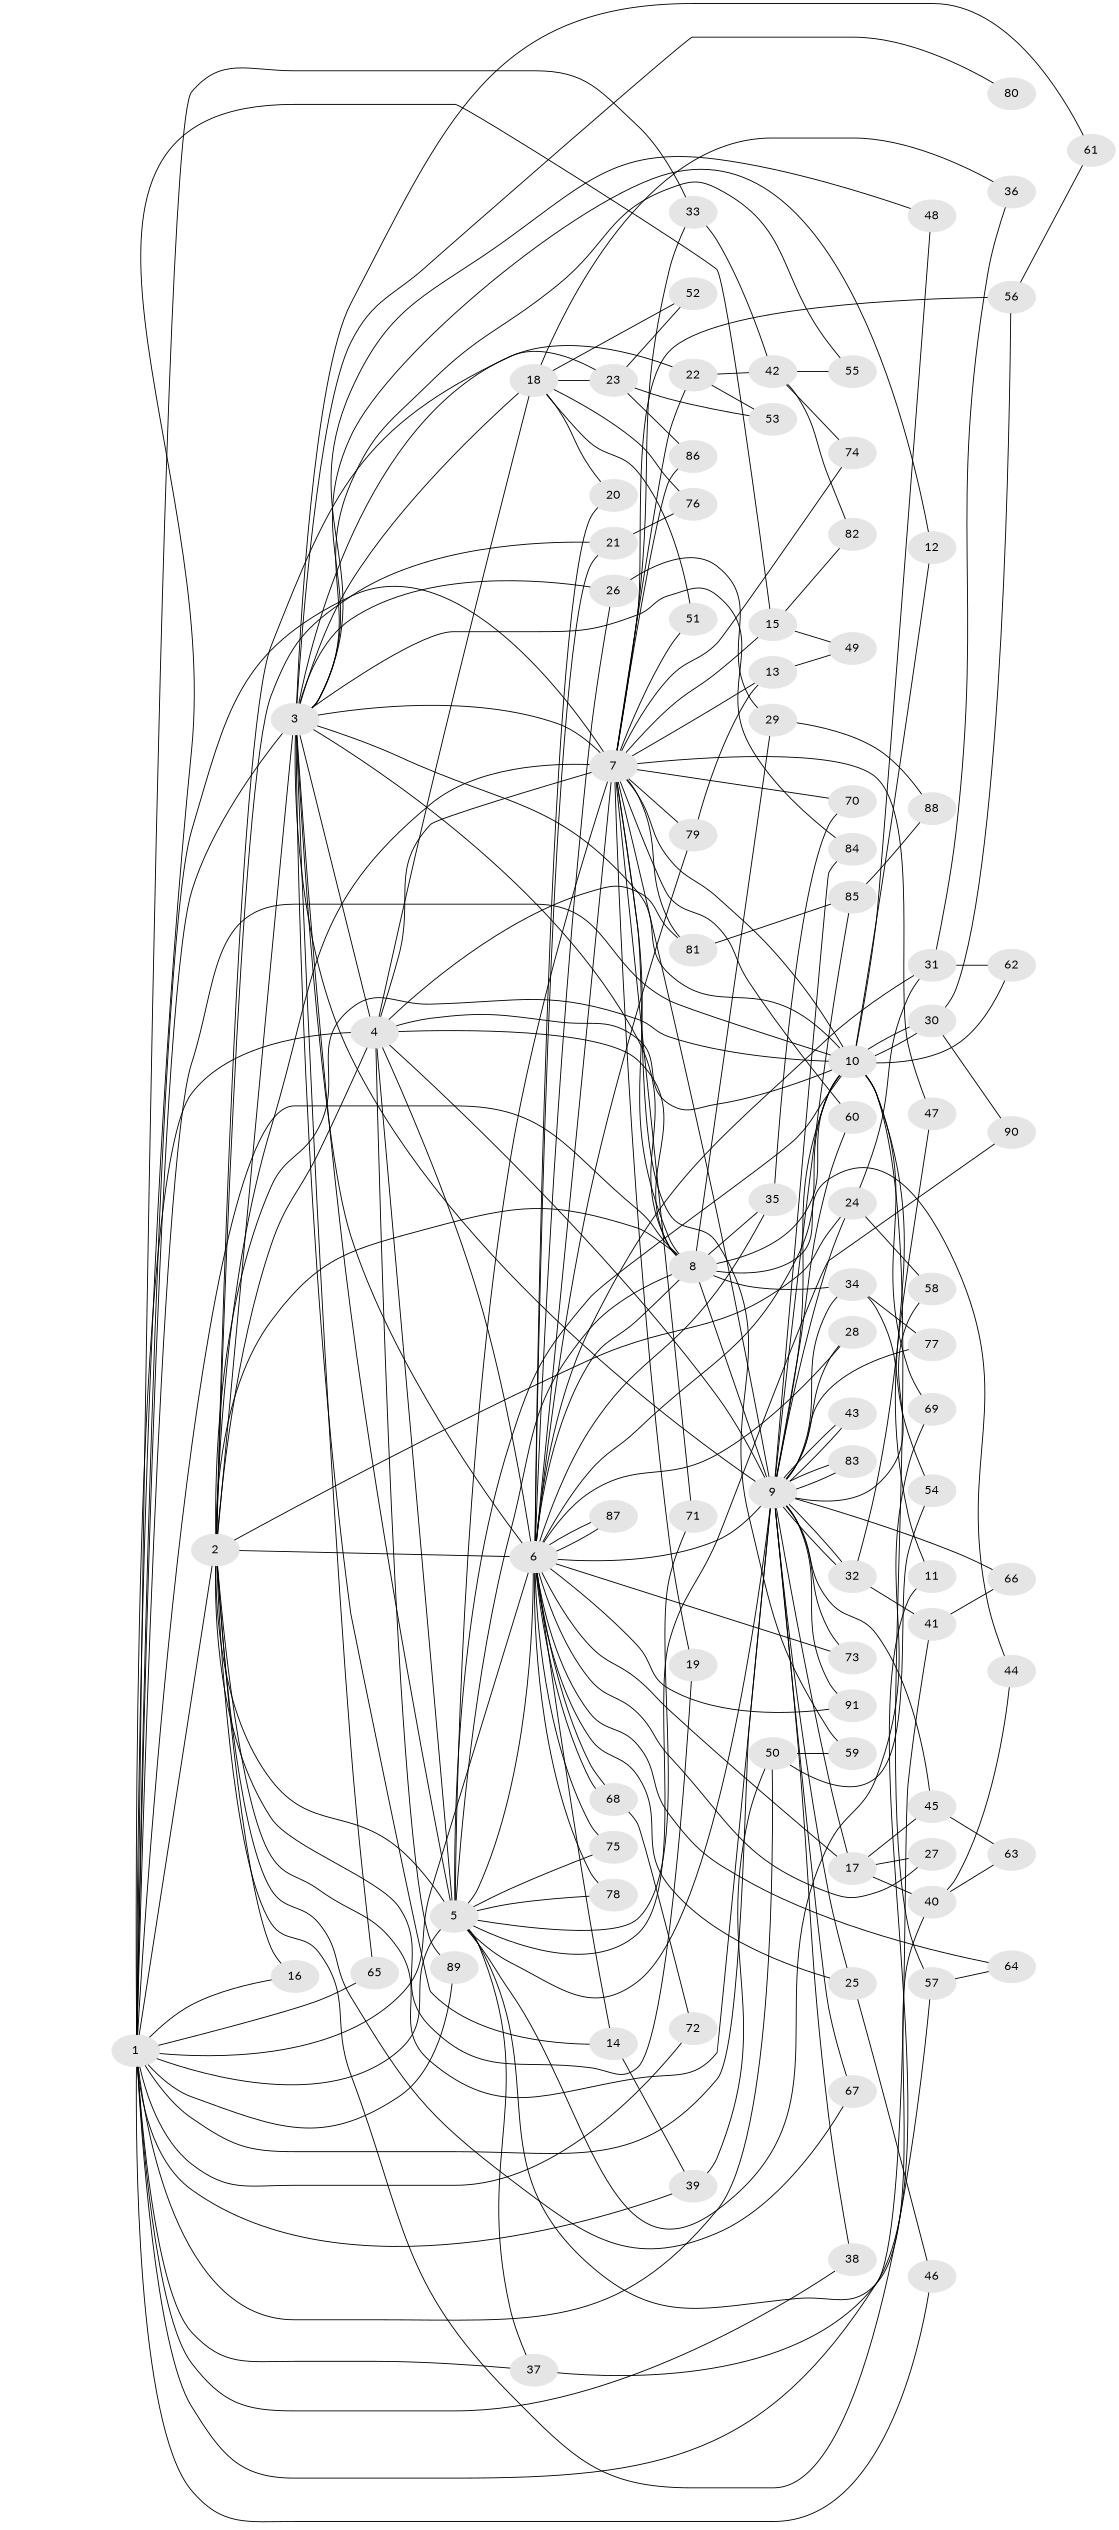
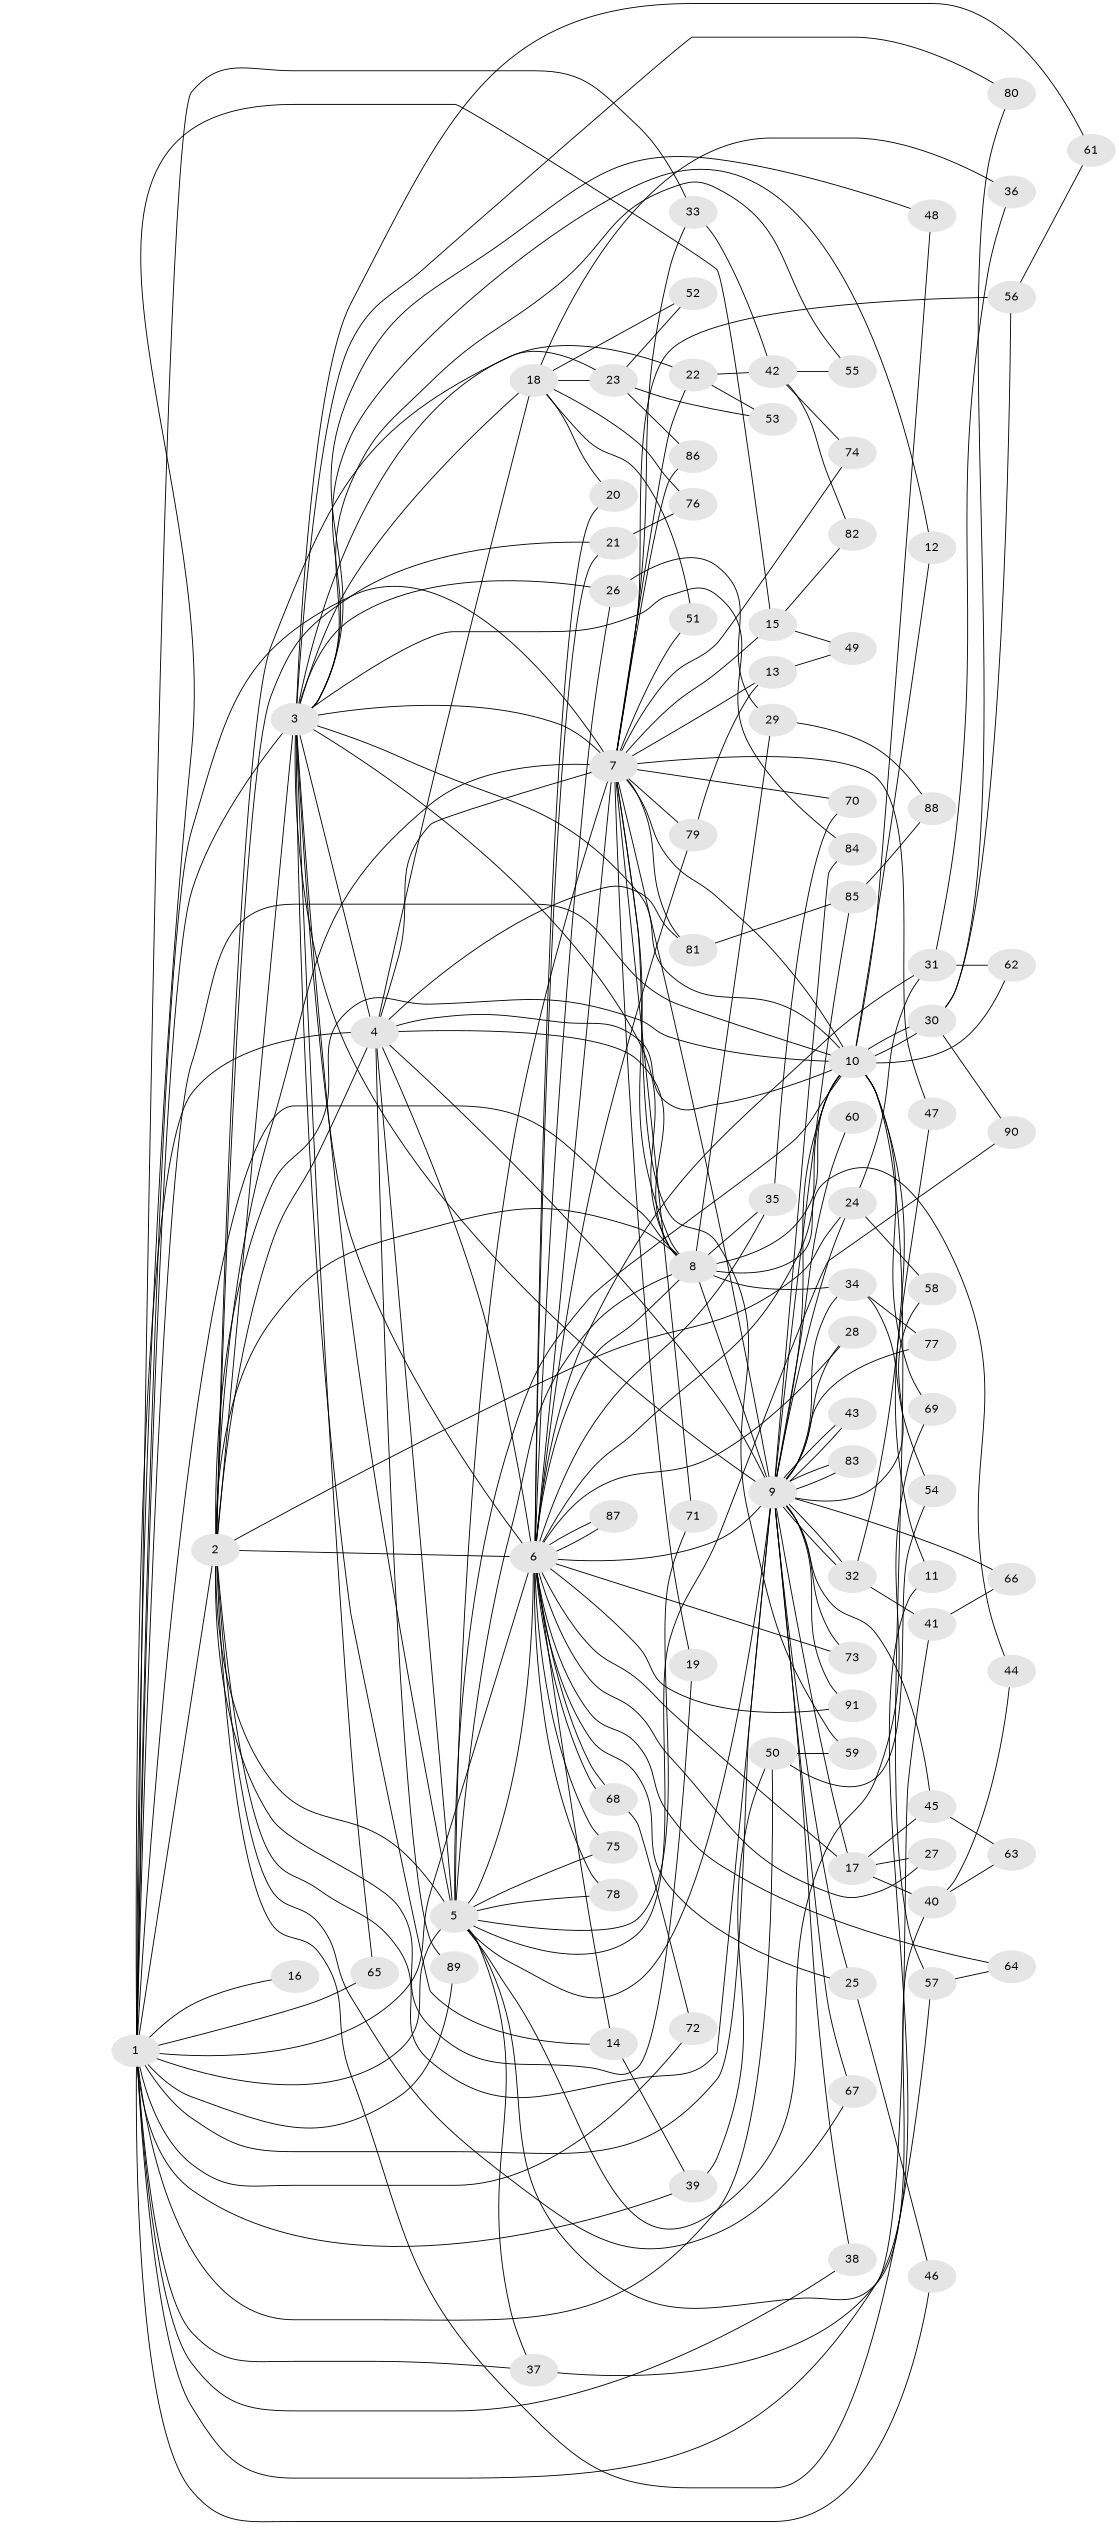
none -> (982, 559)
(722, 932) -> none
(236, 1768) -> none
